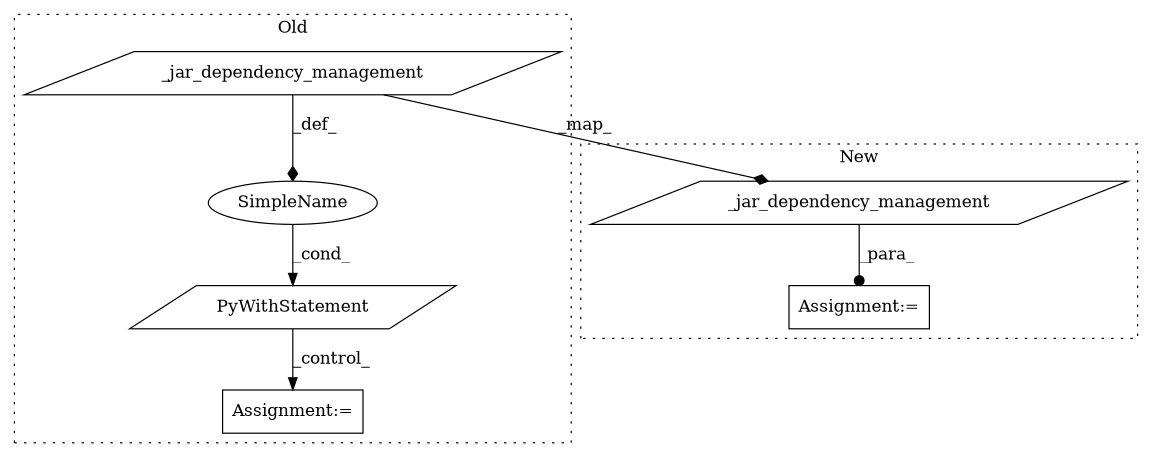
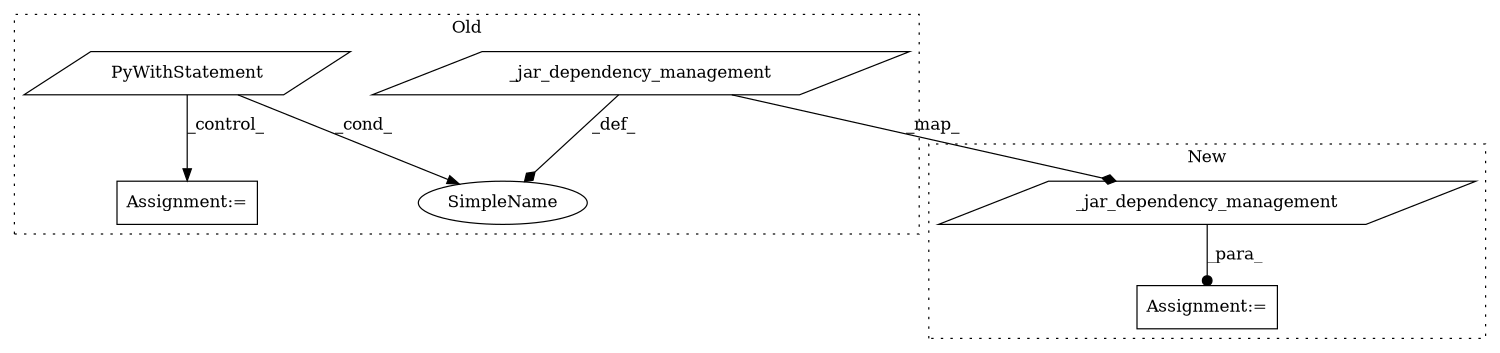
(293, 249) -> (343, 137)
